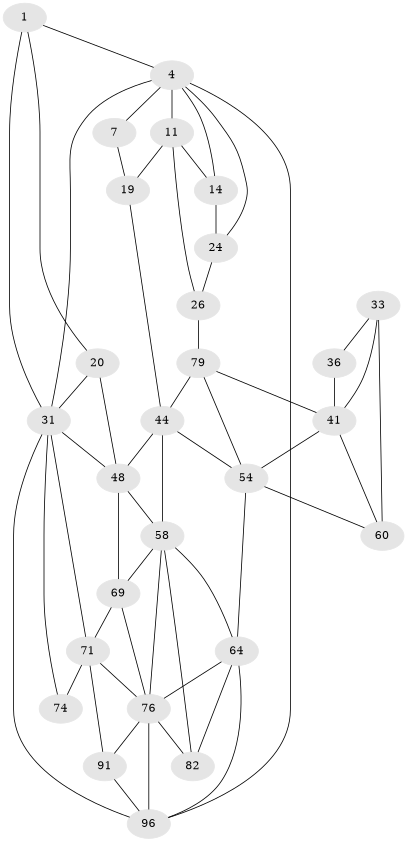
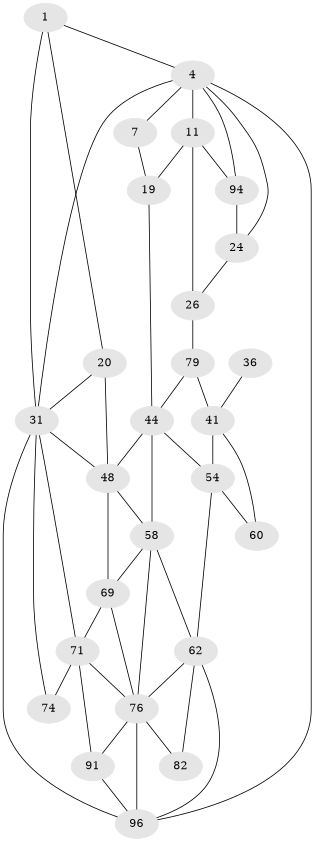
(216, 190) -> (237, 190)
(378, 306) -> none
(222, 421) -> none
(178, 651) -> none
(237, 651) -> (196, 651)
